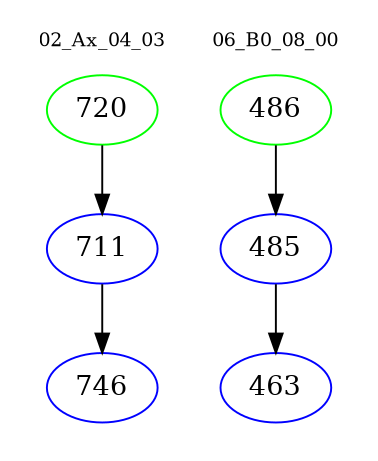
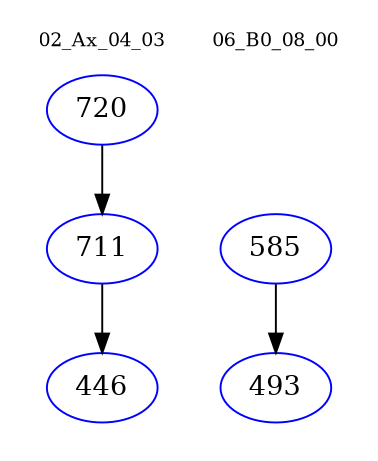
(102, 110) -> (102, 110)
(276, 110) -> none
(276, 249) -> (276, 249)
(102, 388) -> (102, 388)
(276, 388) -> (276, 388)
